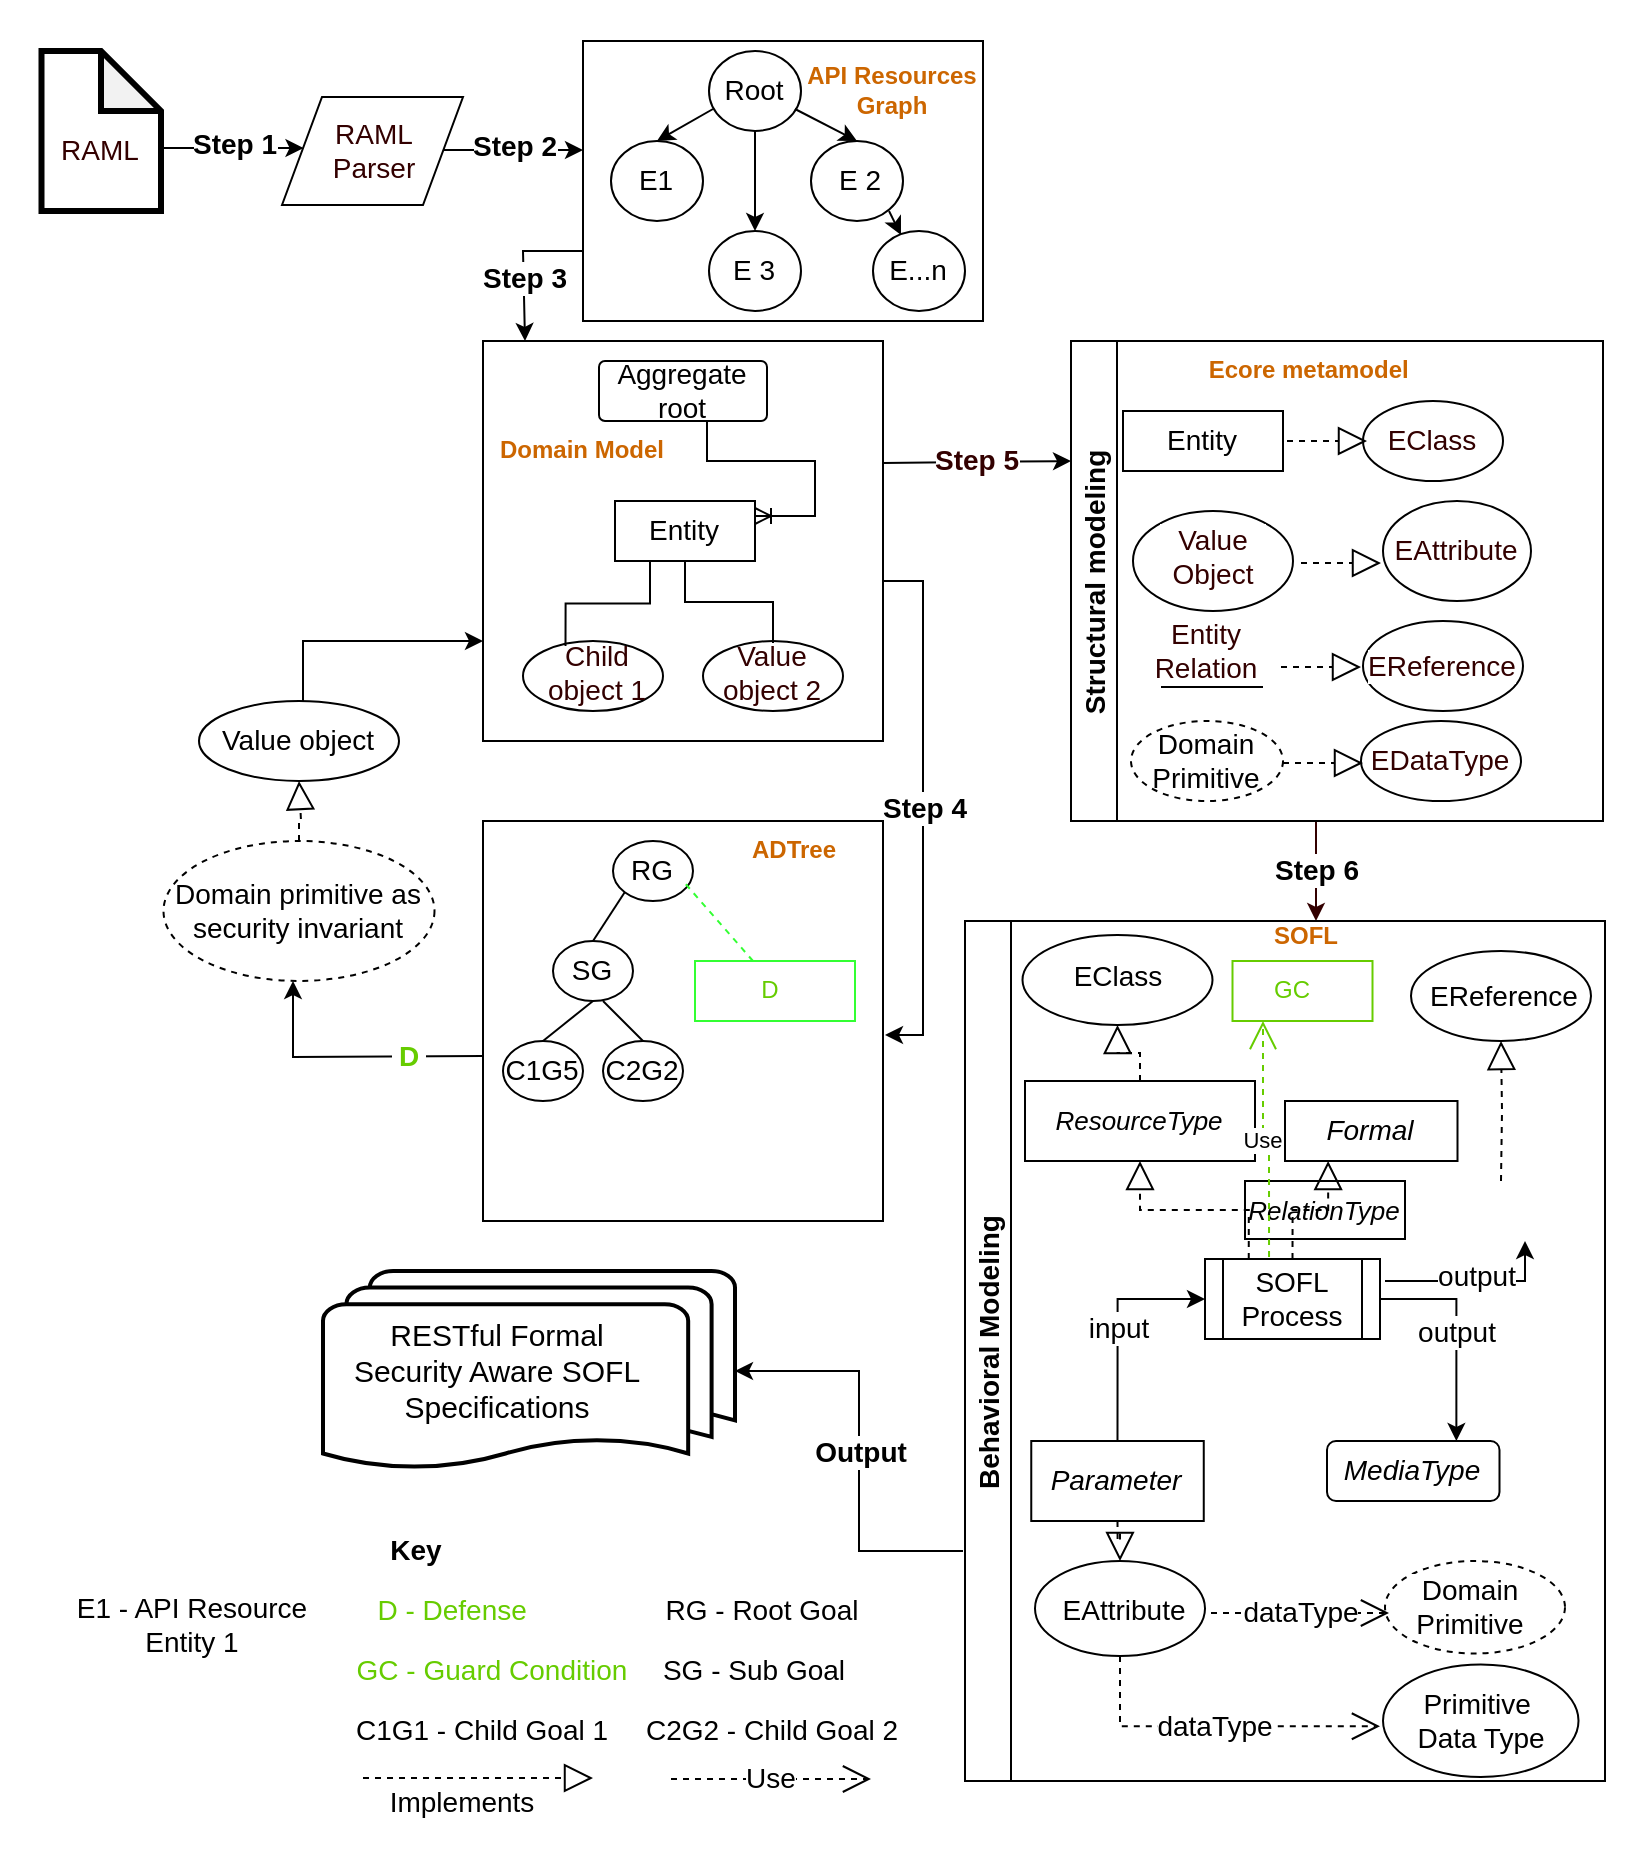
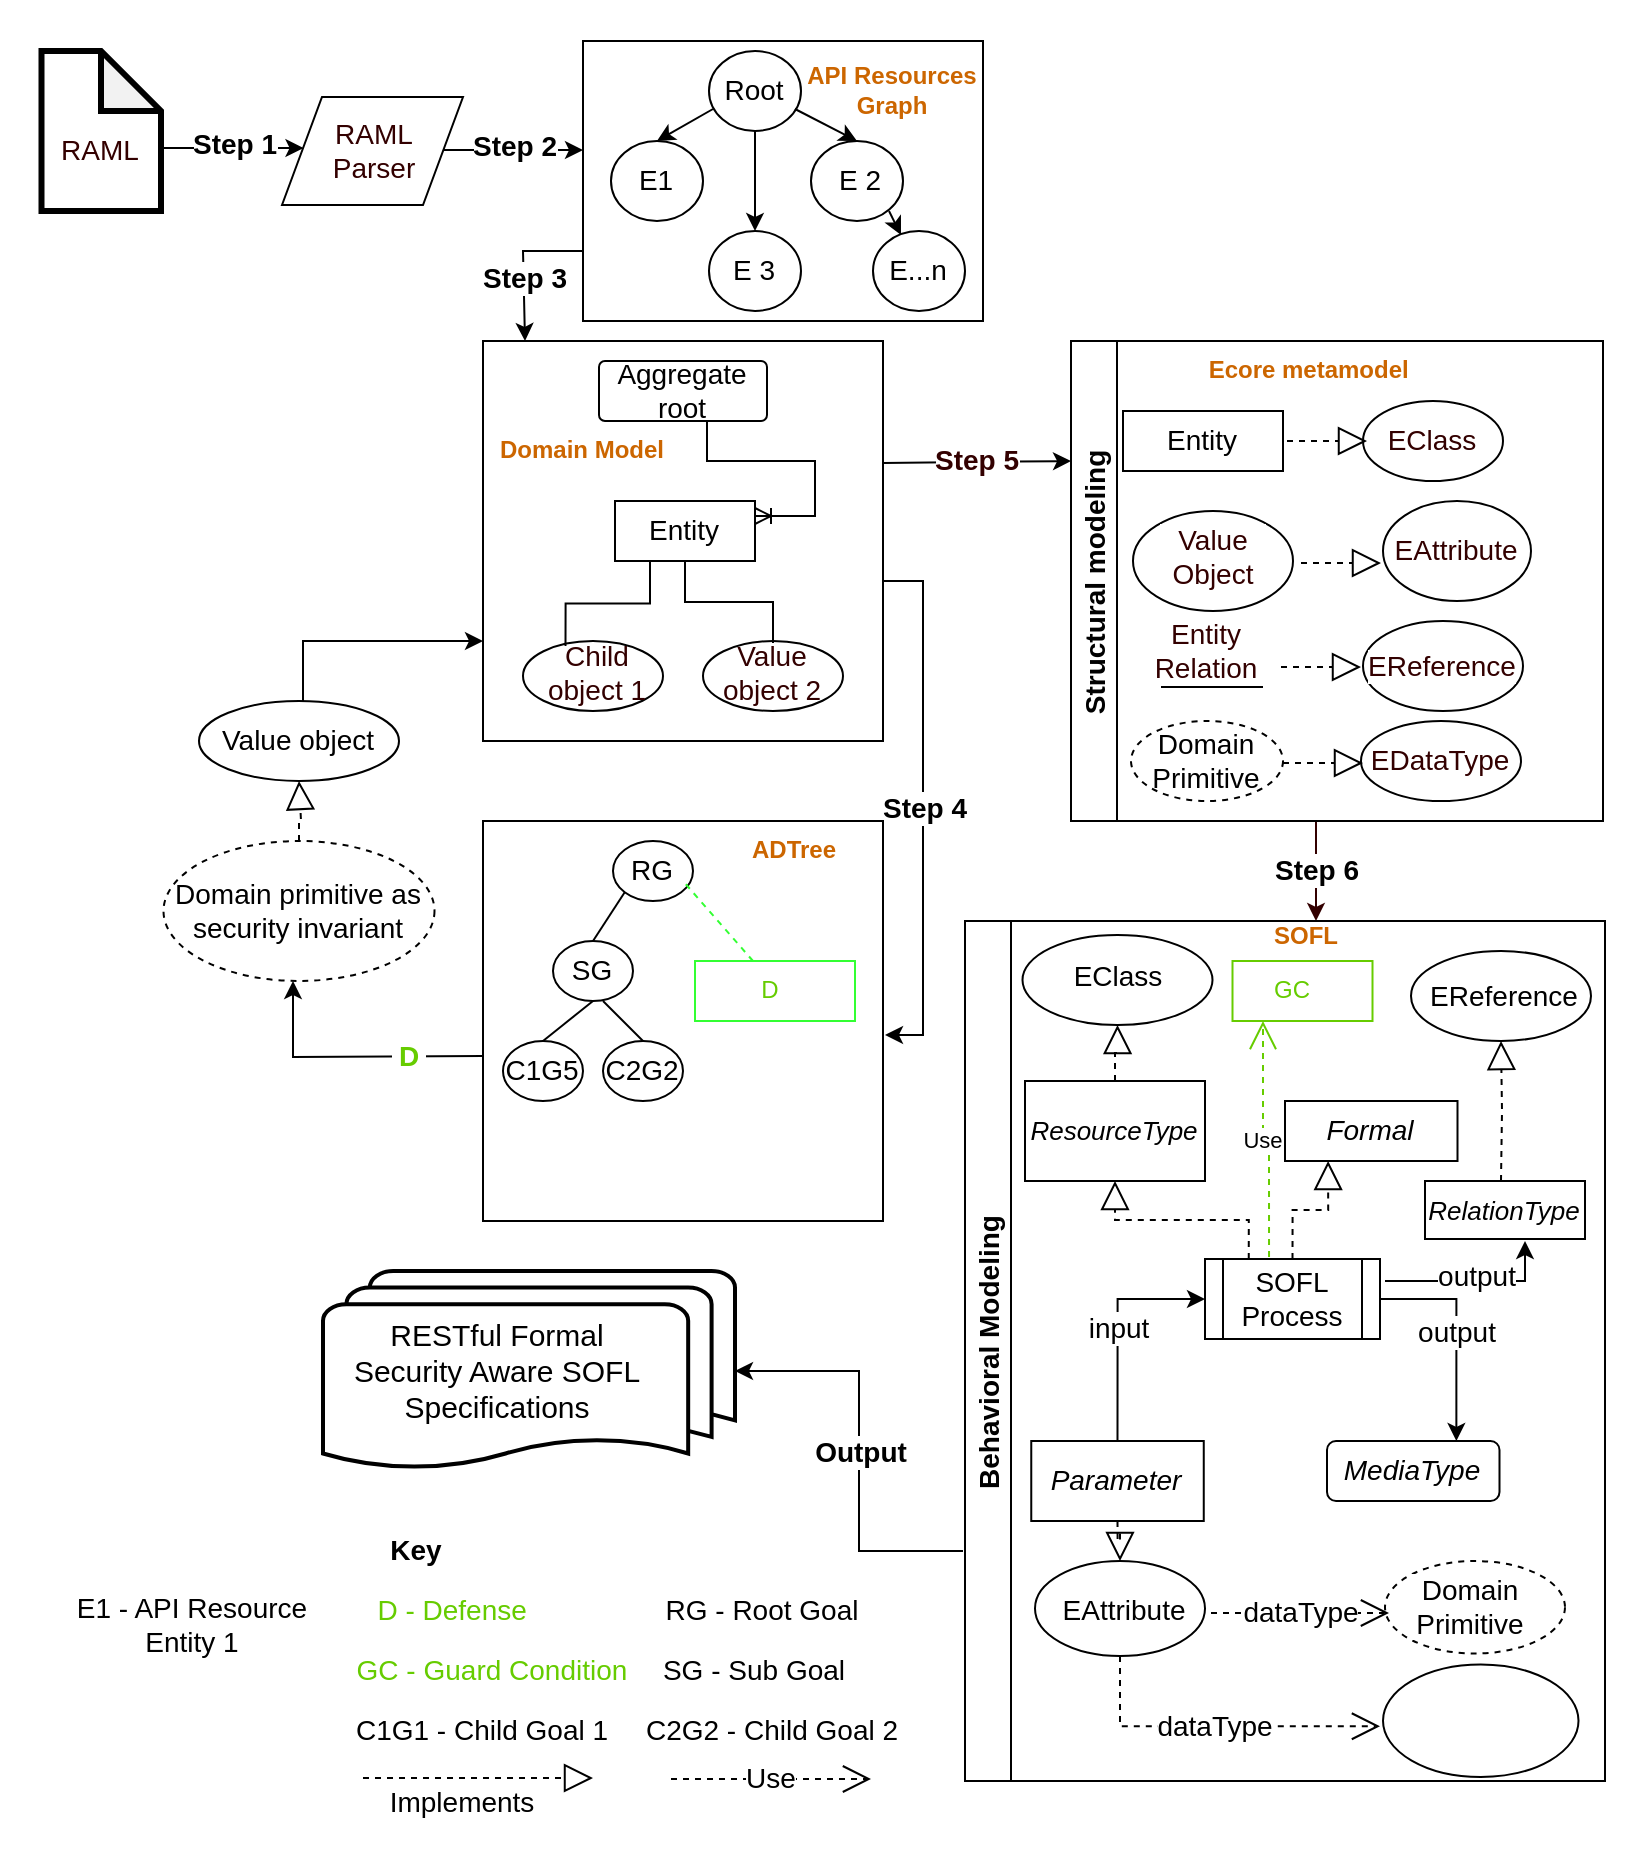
(1140, 1121) -> (1115, 1131)
(1325, 1210) -> (1505, 1210)
(1482, 1721) -> none
